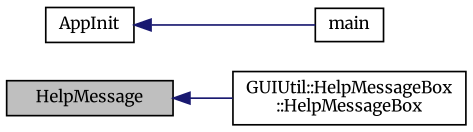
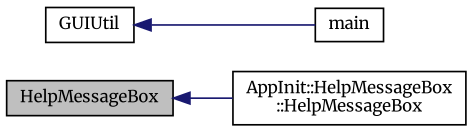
(90, 25) -> (90, 25)
(90, 98) -> (90, 98)
(349, 98) -> (349, 98)
